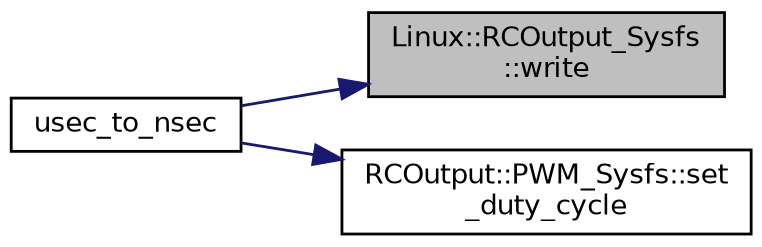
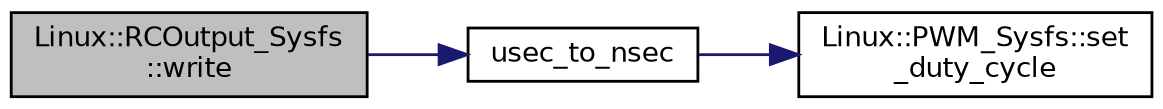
(290, 97) -> (403, 55)
(547, 192) -> (975, 55)
